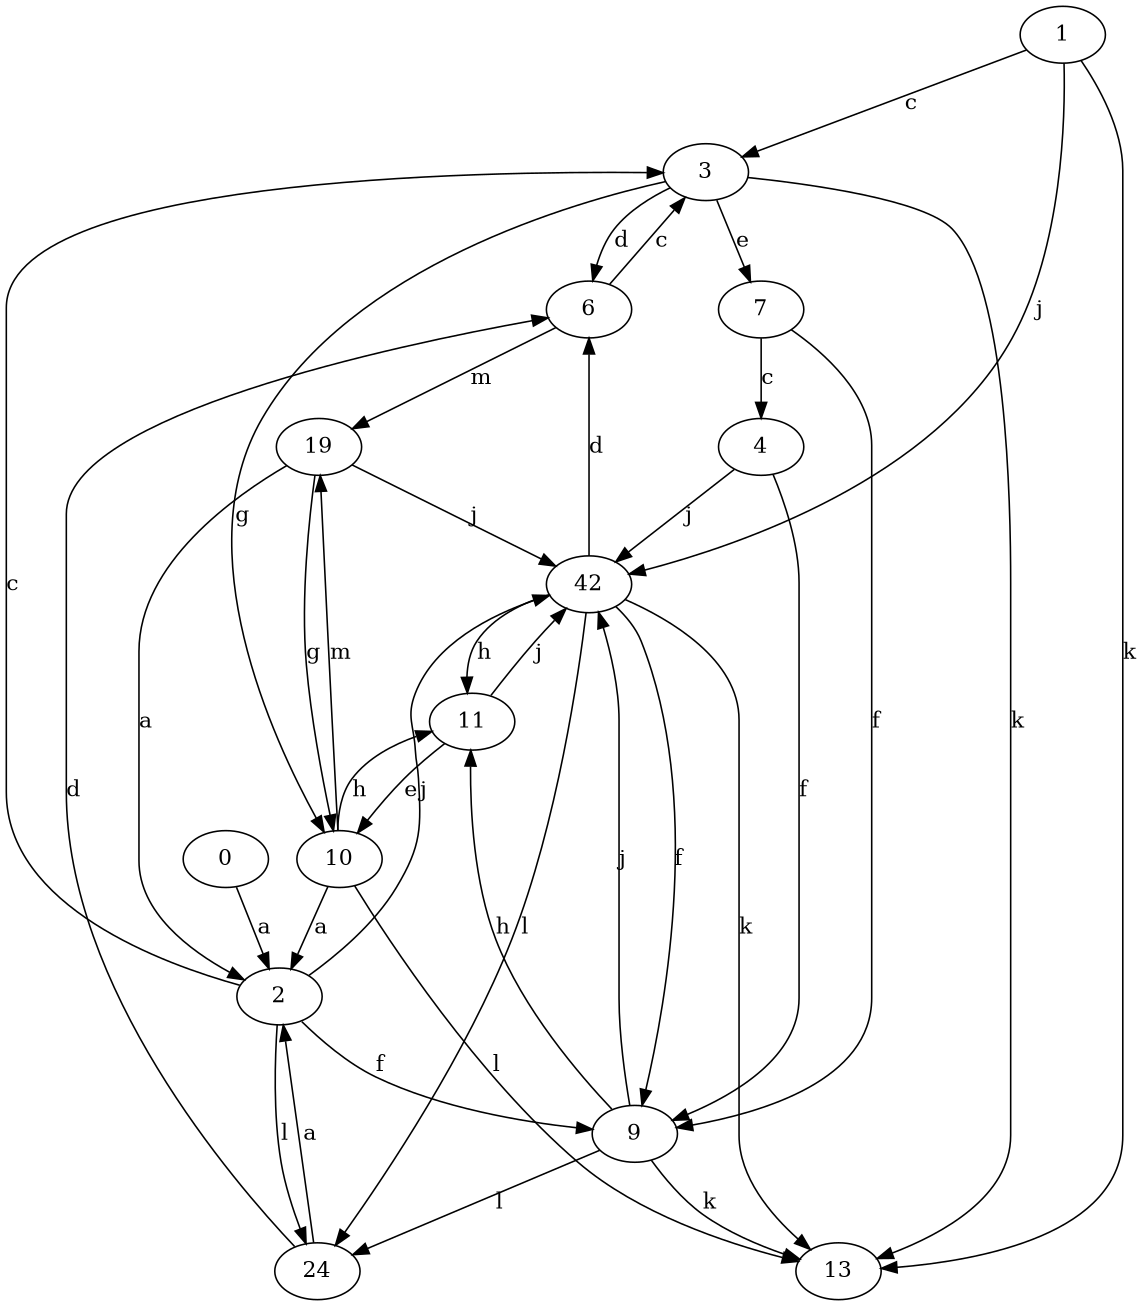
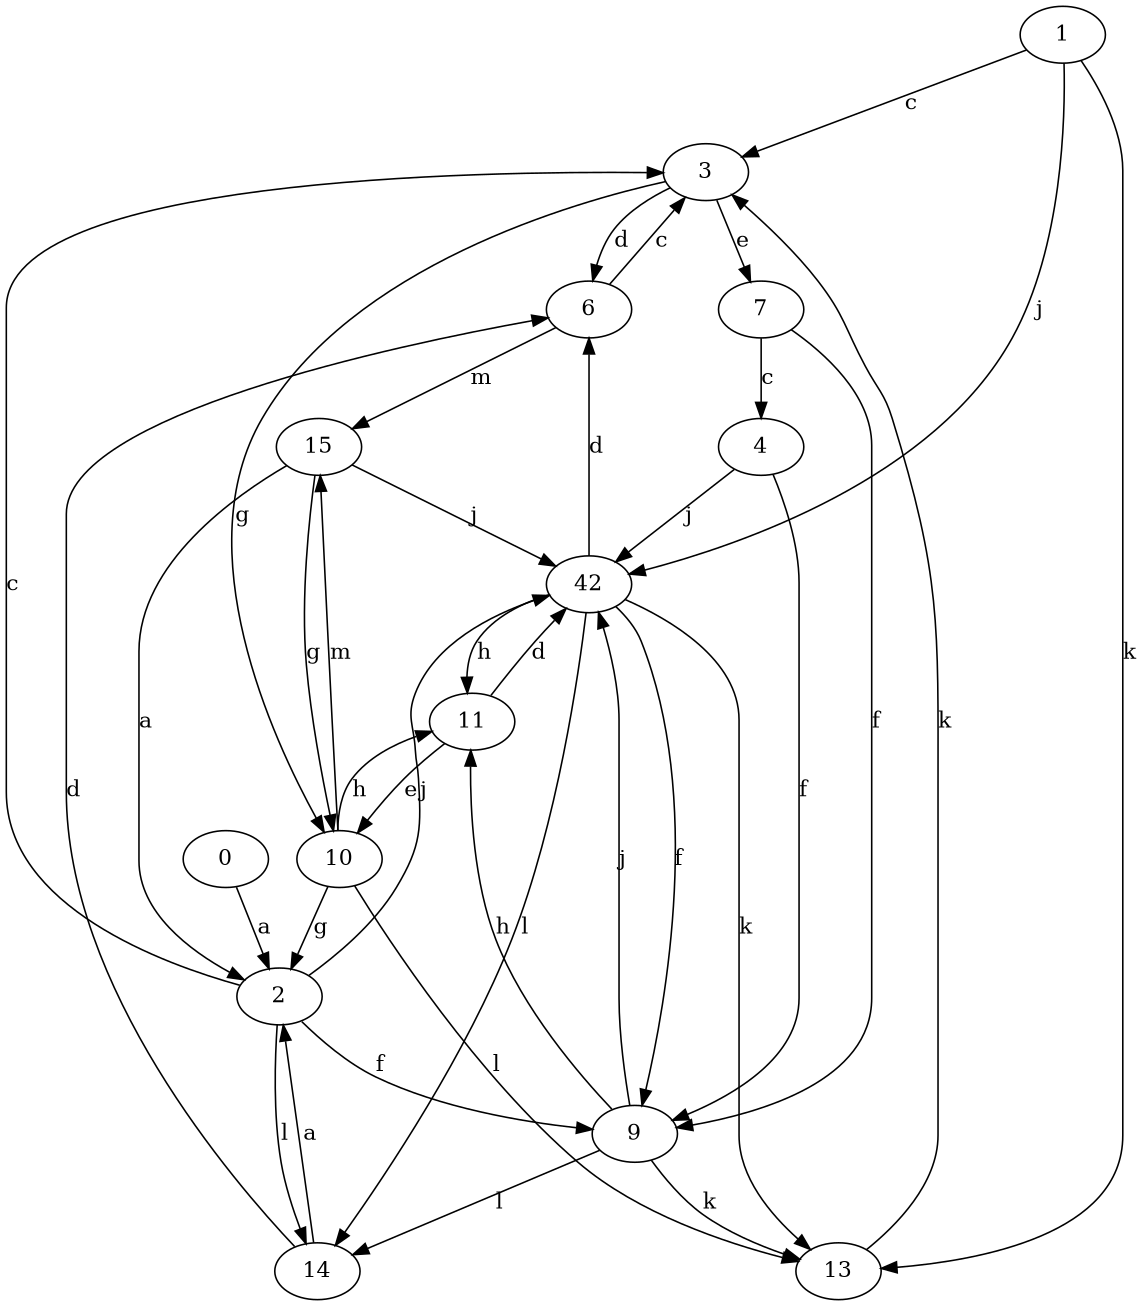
(319, 447) -> (319, 447)
(539, 653) -> (539, 653)
(1011, 659) -> (938, 712)
(321, 928) -> (321, 928)
(317, 1271) -> (317, 1271)
